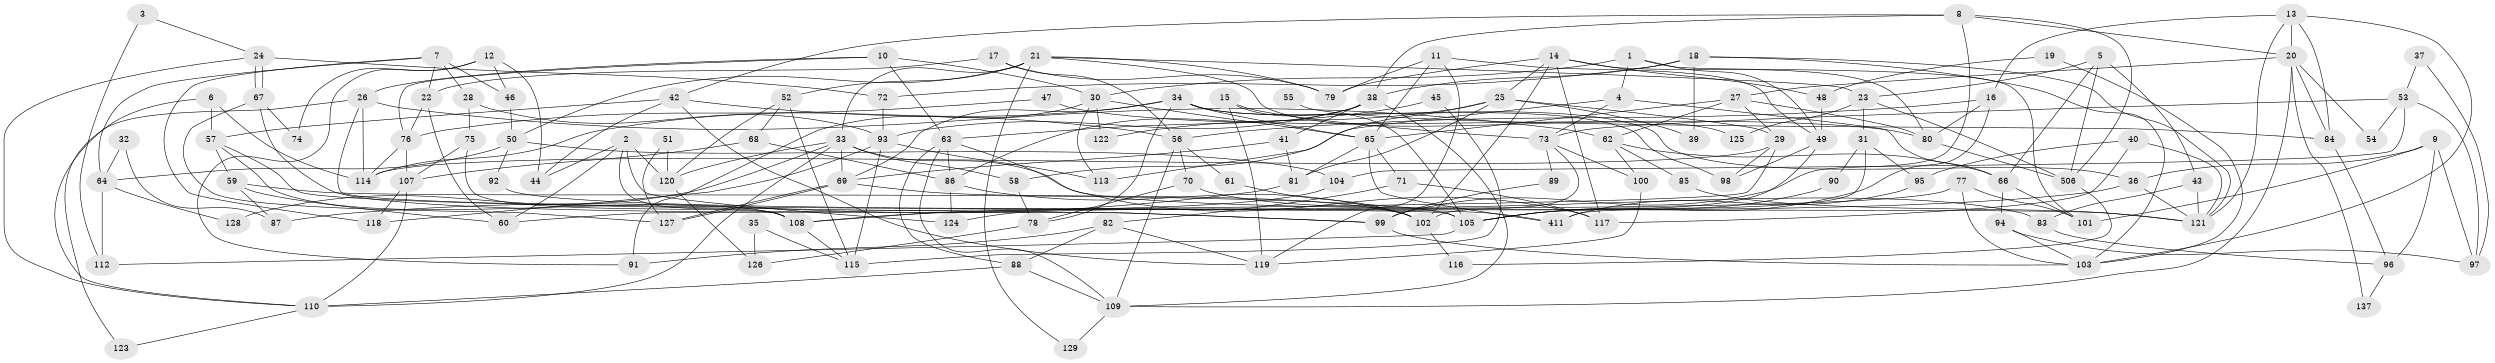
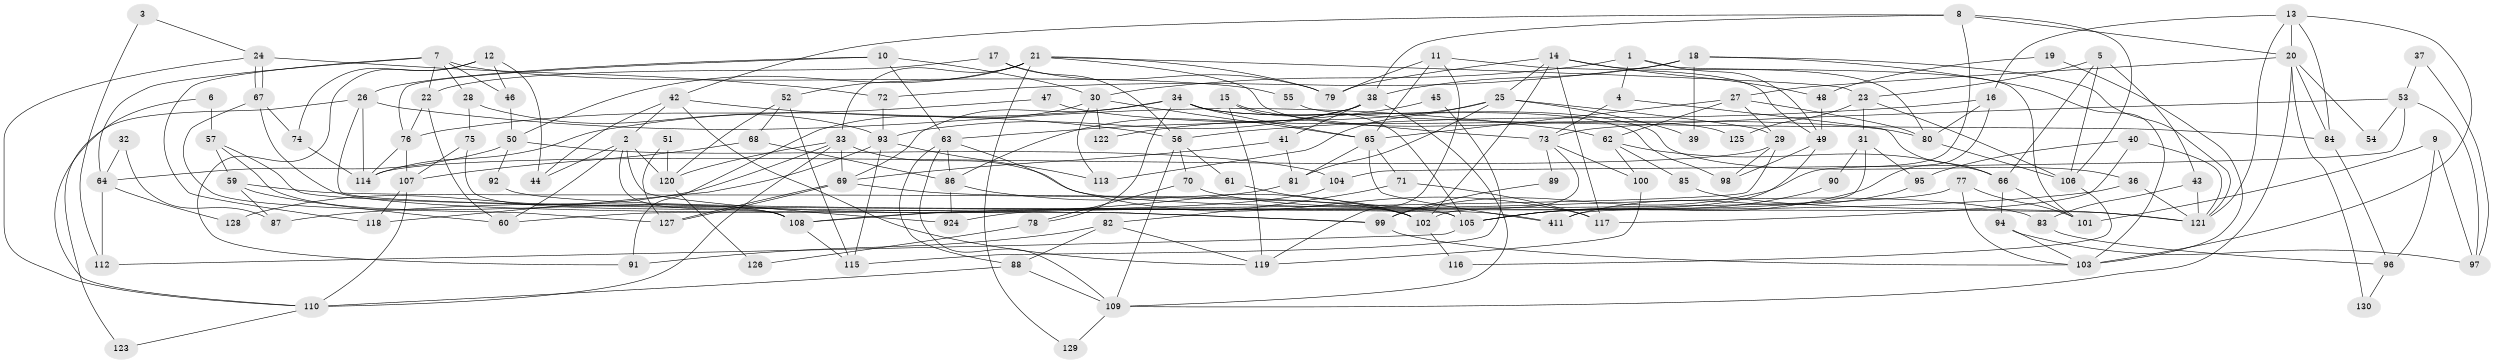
none -> (986, 79)
(410, 118) -> (653, 117)
(269, 146) -> (330, 161)
(2286, 164) -> none
(1014, 182) -> none
(2069, 182) -> (2069, 182)
(754, 224) -> none
(952, 224) -> (952, 224)
(2364, 307) -> (2364, 307)
